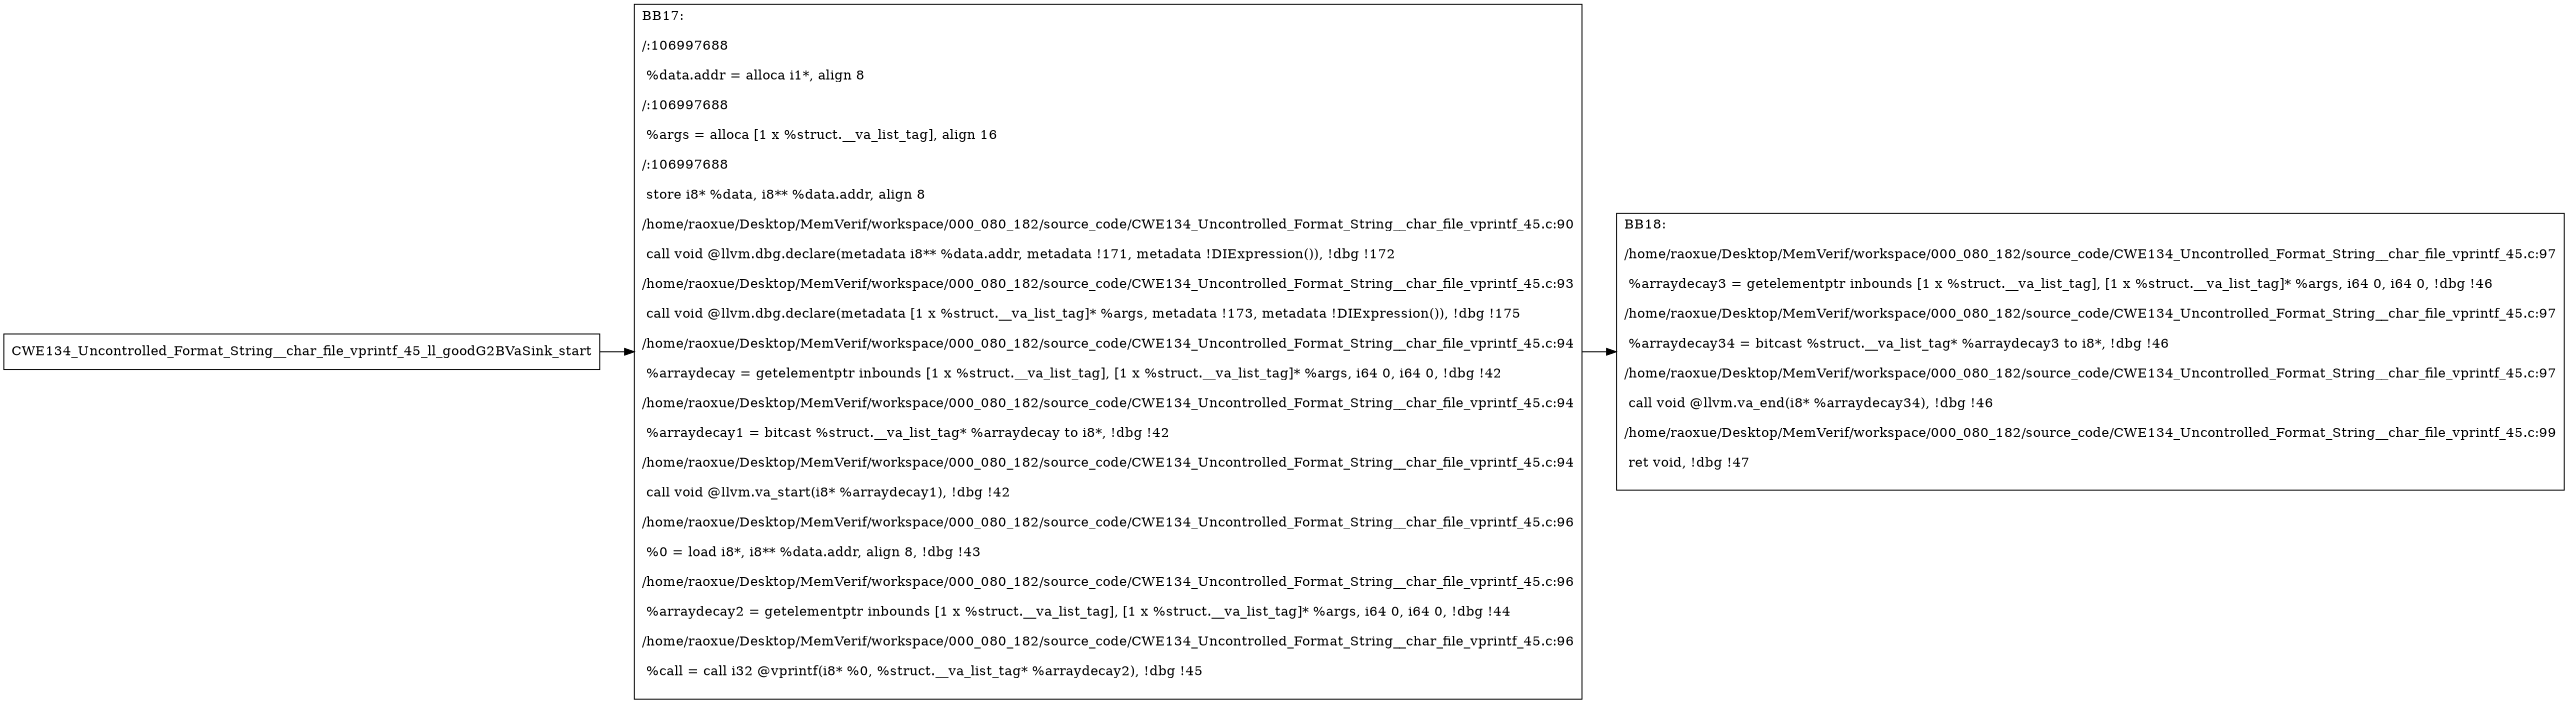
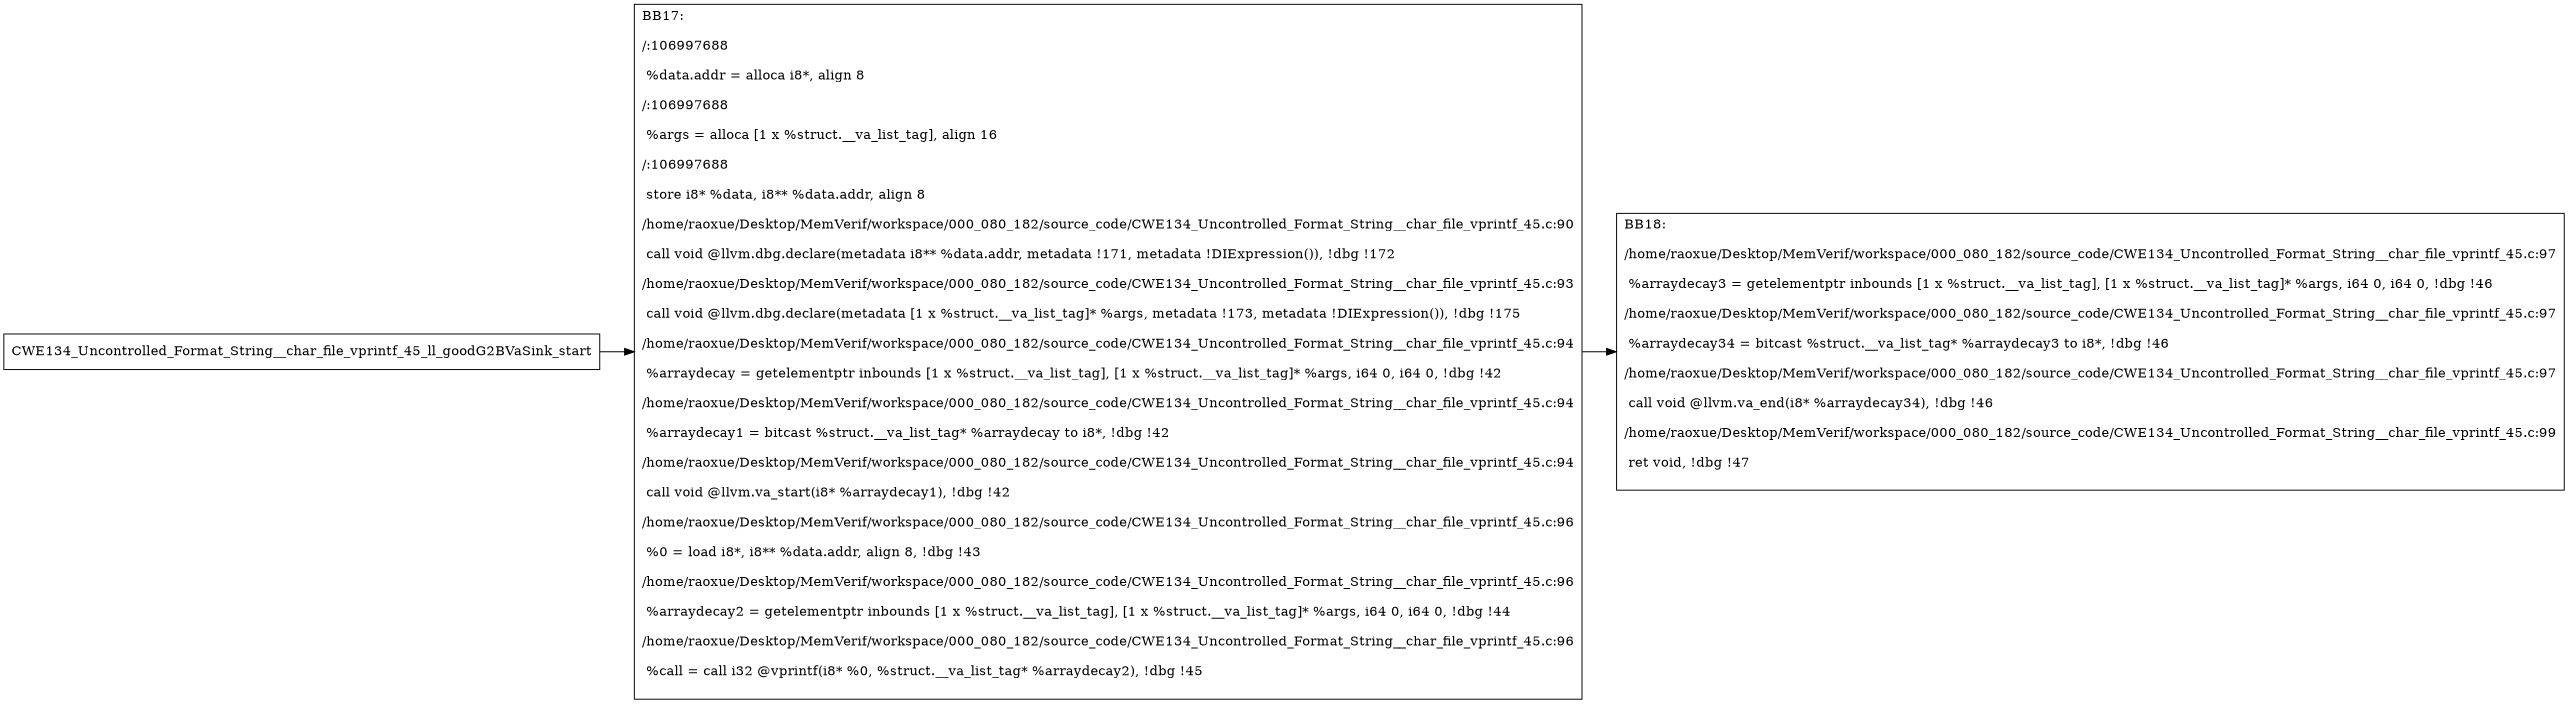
(754, 75) -> (754, 75)
